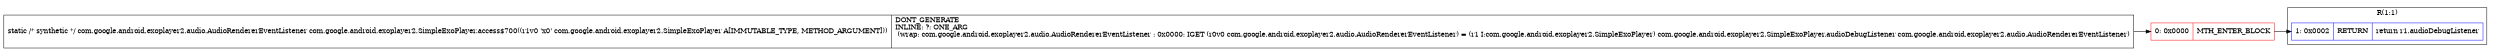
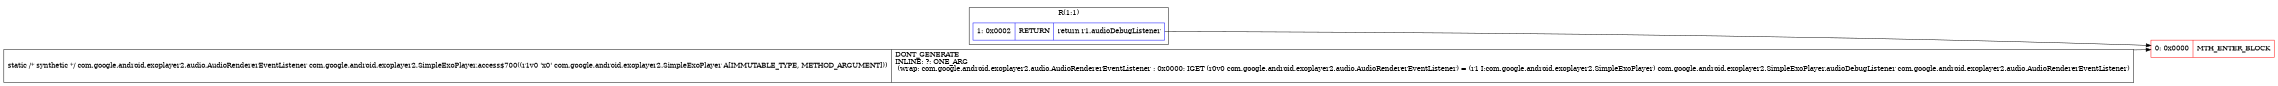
(2280, 32) -> (1655, 35)
